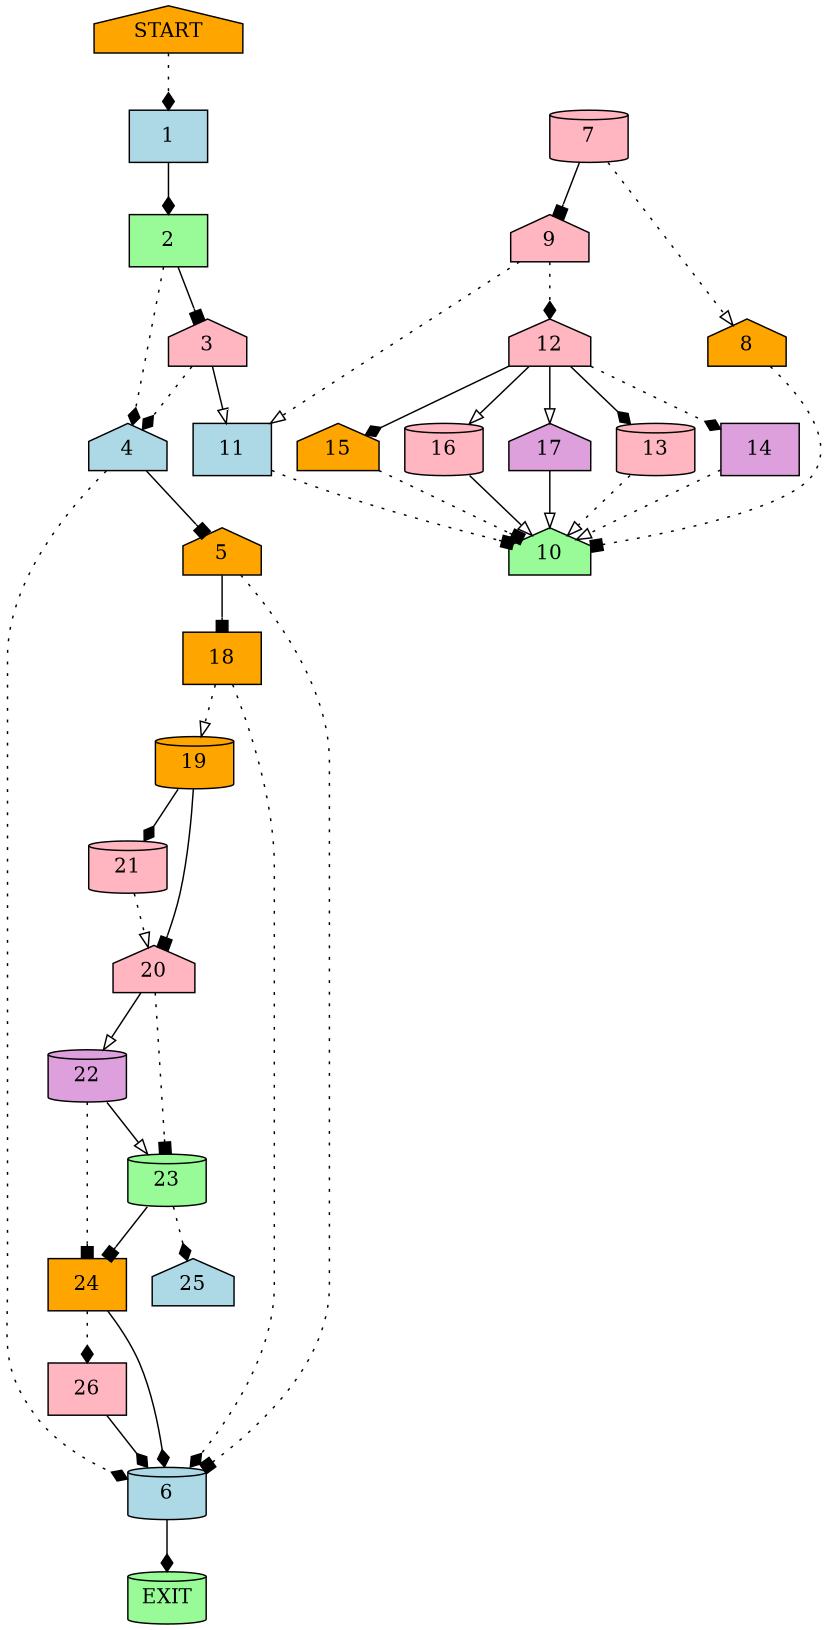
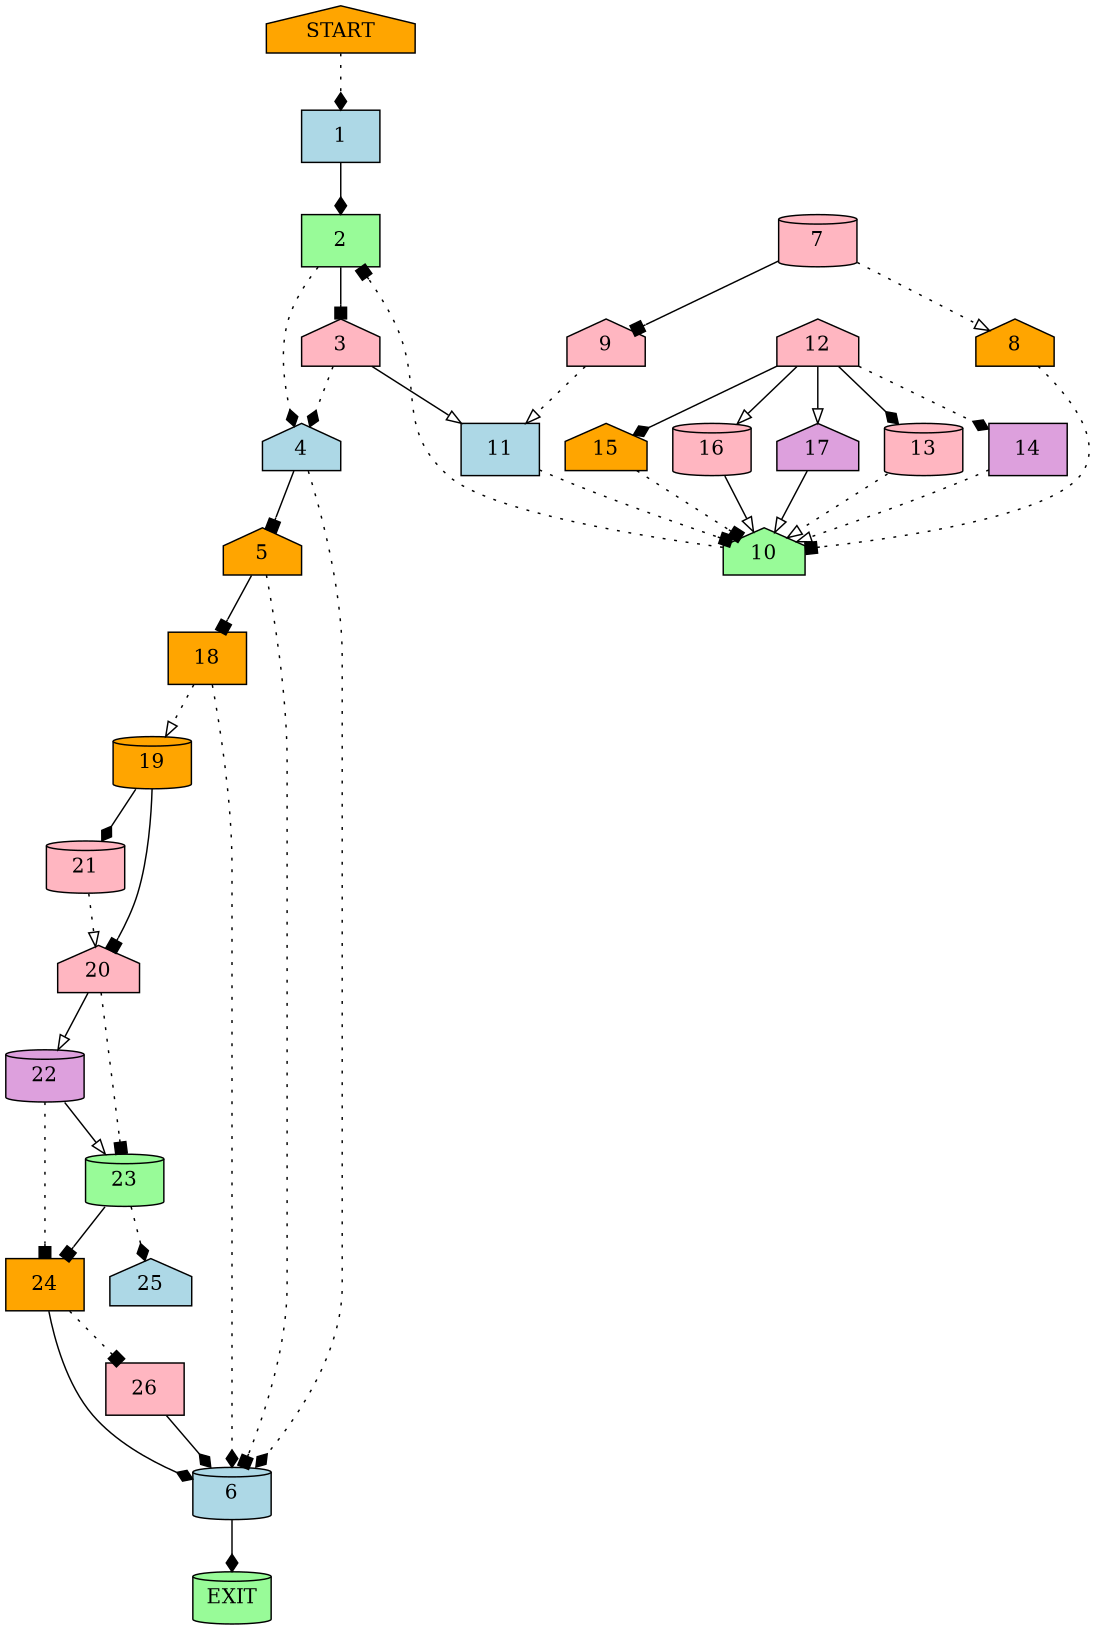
(550, 282) -> none
none -> (478, 493)
(87, 1328) -> (90, 1332)
